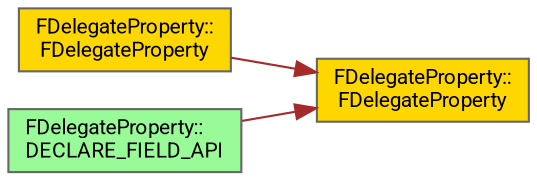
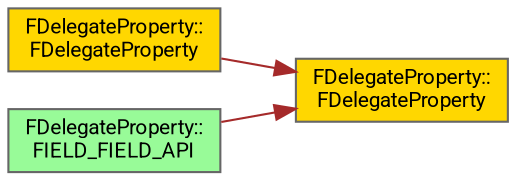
(125, 141) -> (114, 141)
